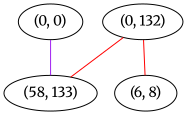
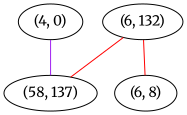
(51, 22) -> (51, 22)
(143, 22) -> (143, 22)
(51, 93) -> (51, 93)
